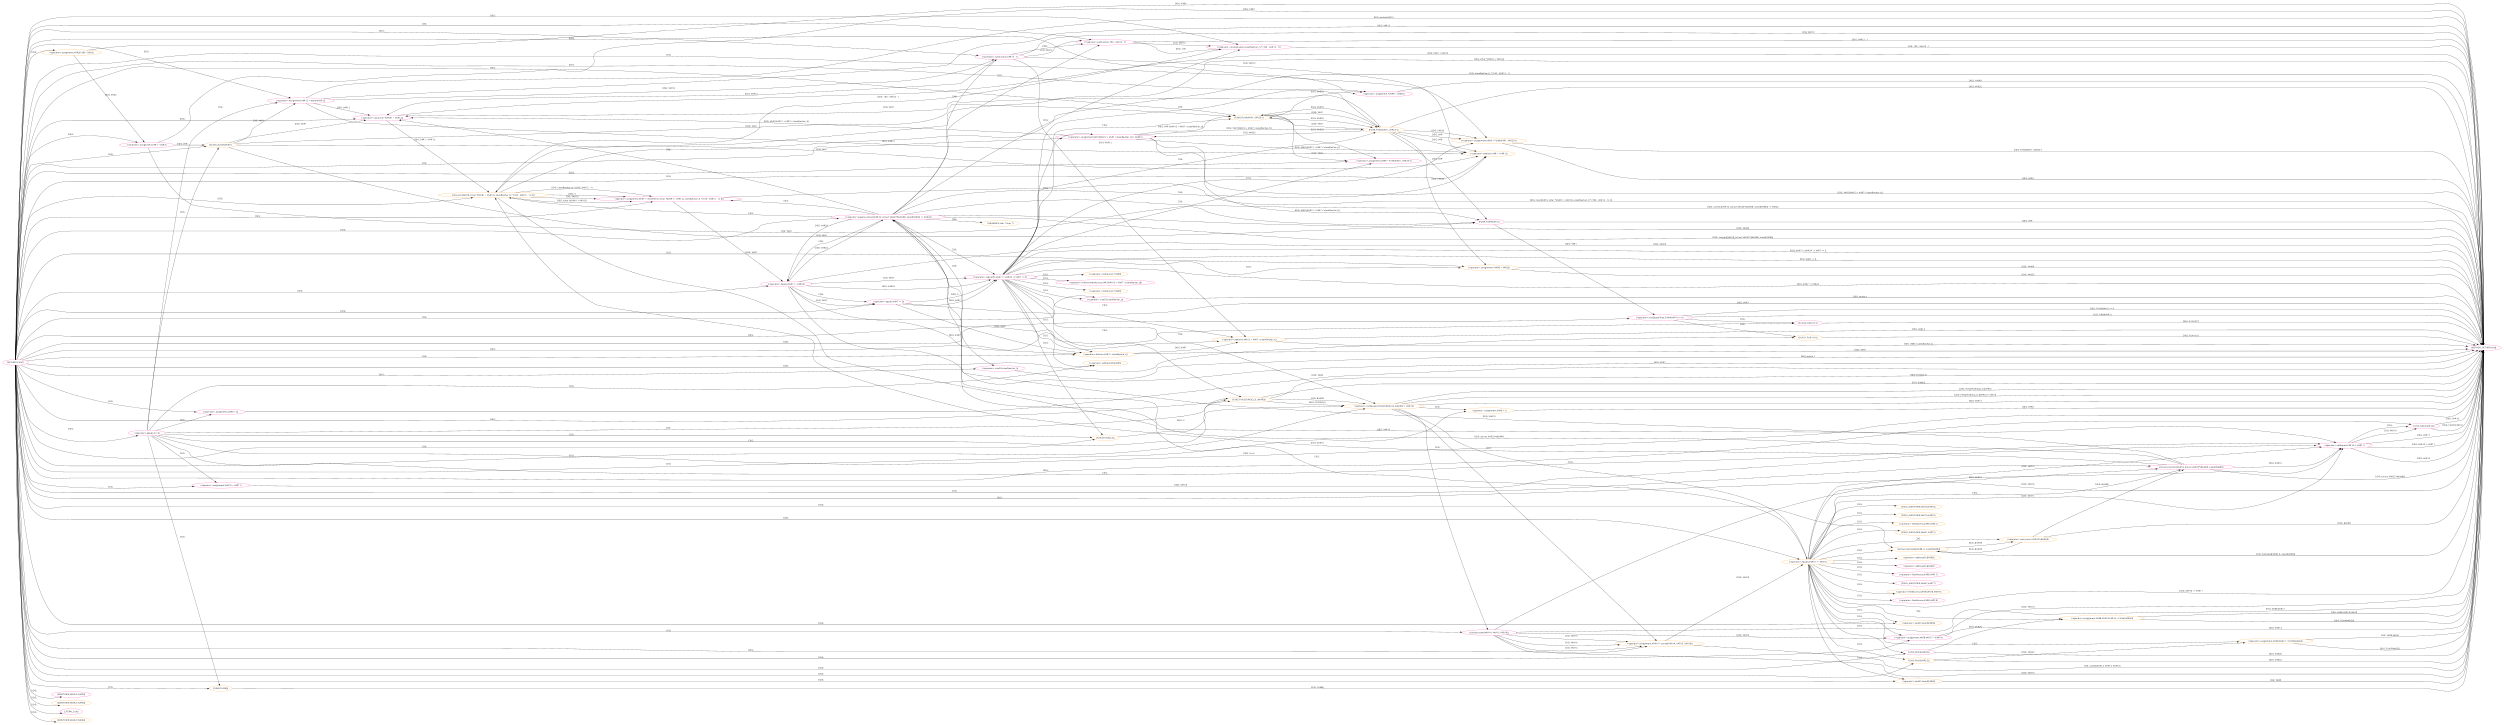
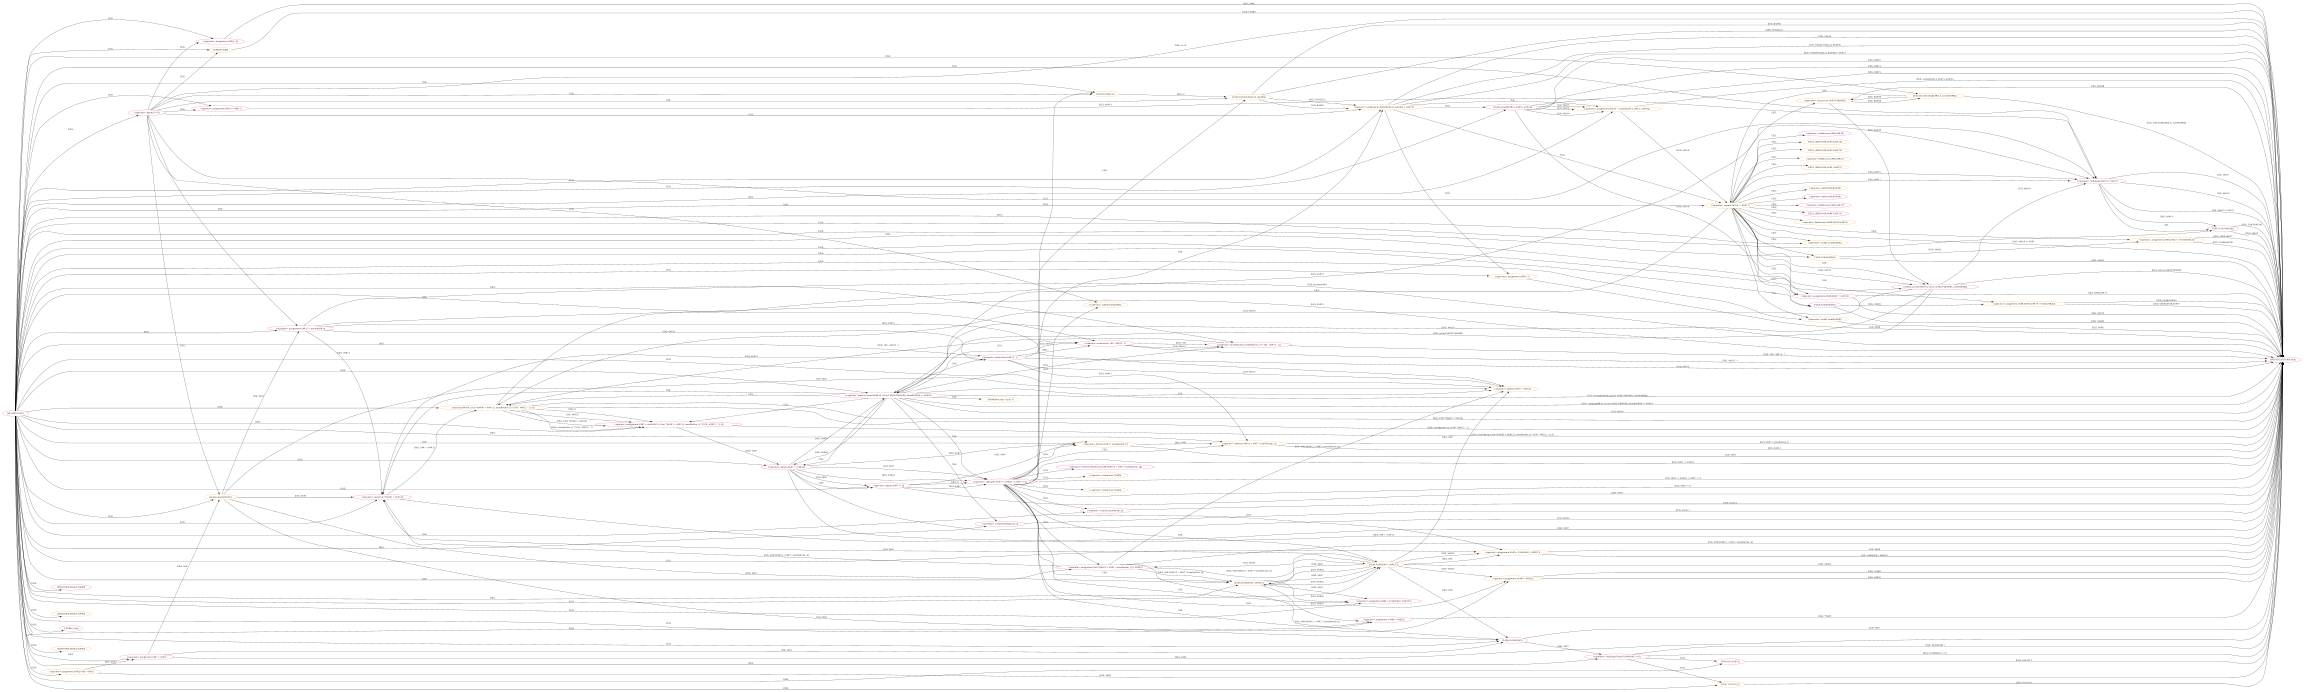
(609, 421) -> (654, 645)
(1855, 554) -> (1783, 98)
